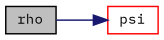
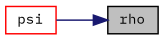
(75, 20) -> (75, 20)
